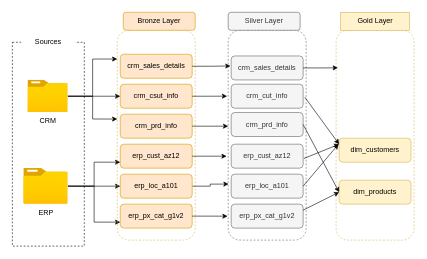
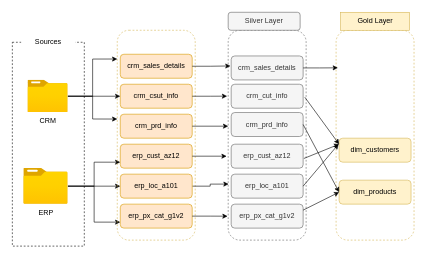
(159, 21) -> none
